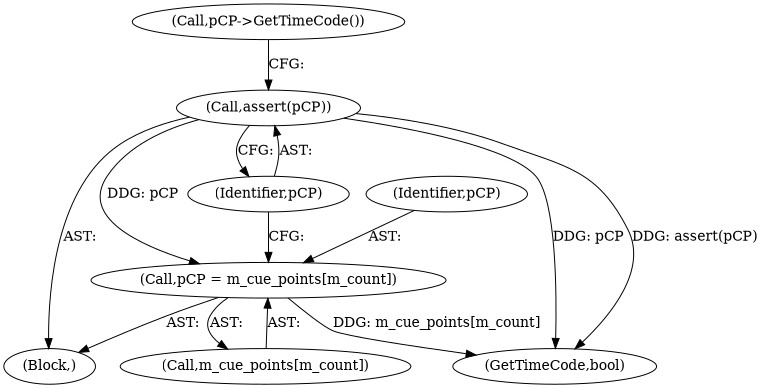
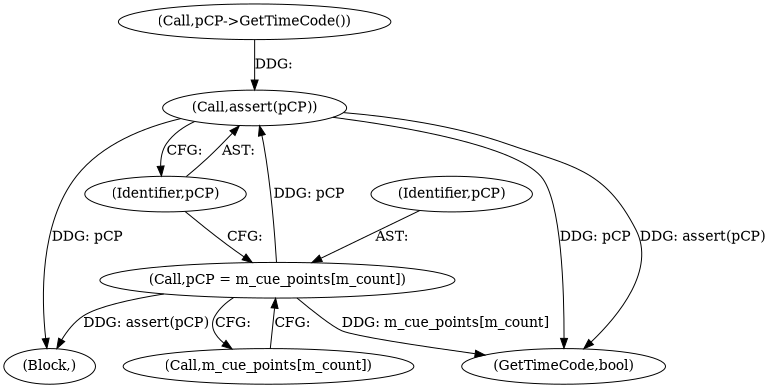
(289, 65) -> (276, 65)
(101, 189) -> (271, 198)
(82, 237) -> (88, 237)
(185, 323) -> (146, 323)
(229, 323) -> (235, 323)
(286, 323) -> (295, 323)
